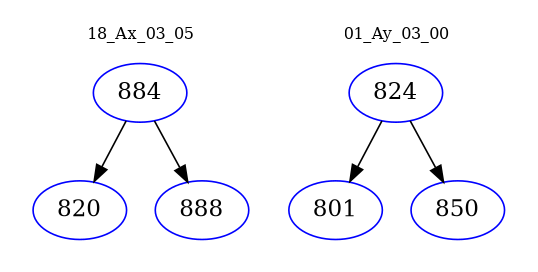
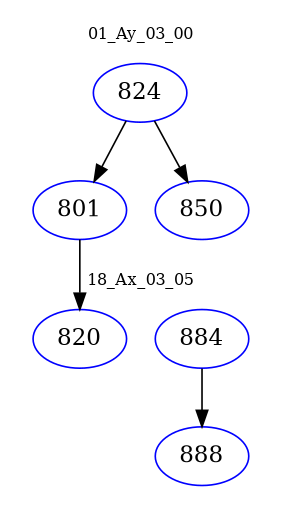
(114, 144) -> (80, 275)
